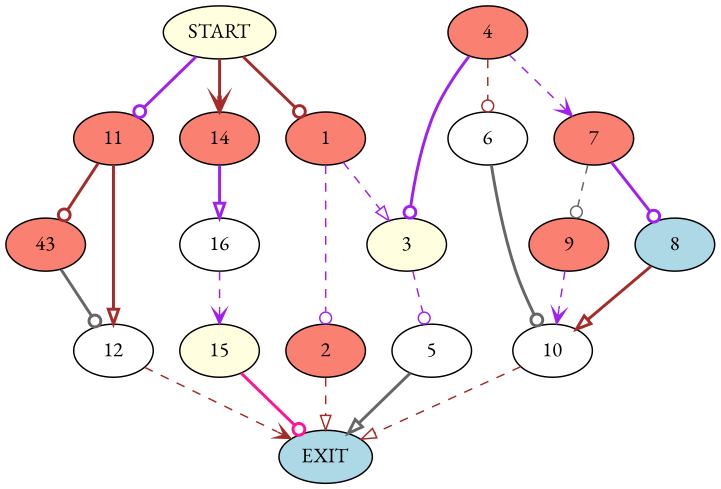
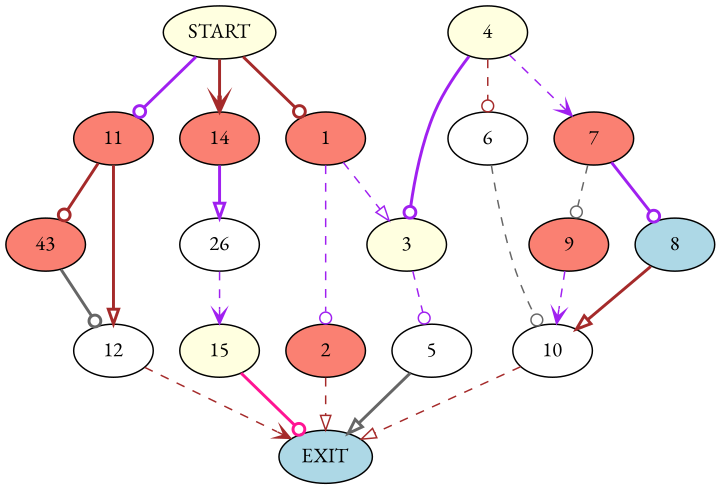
(488, 32) -> (488, 32)
(507, 242) -> (507, 242)
(220, 245) -> (220, 245)
